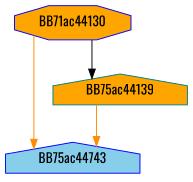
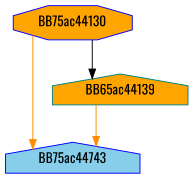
(73, 23) -> (73, 23)
(120, 91) -> (120, 91)
